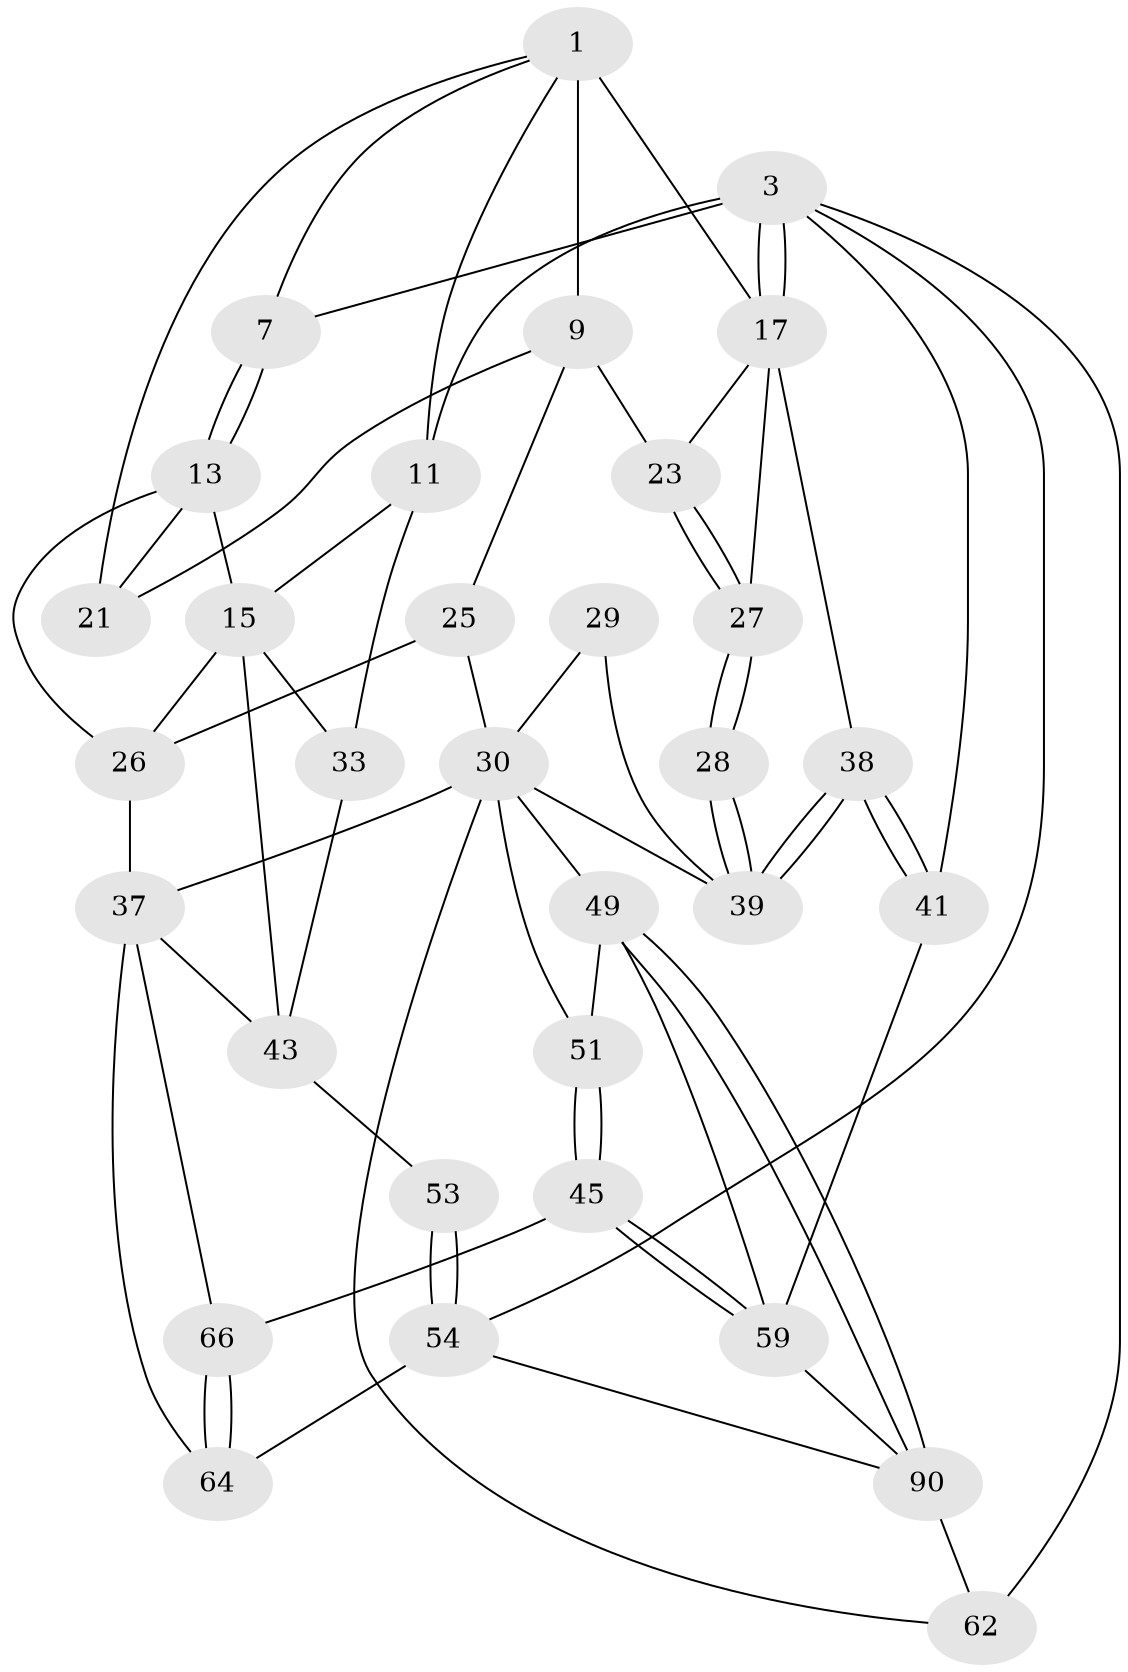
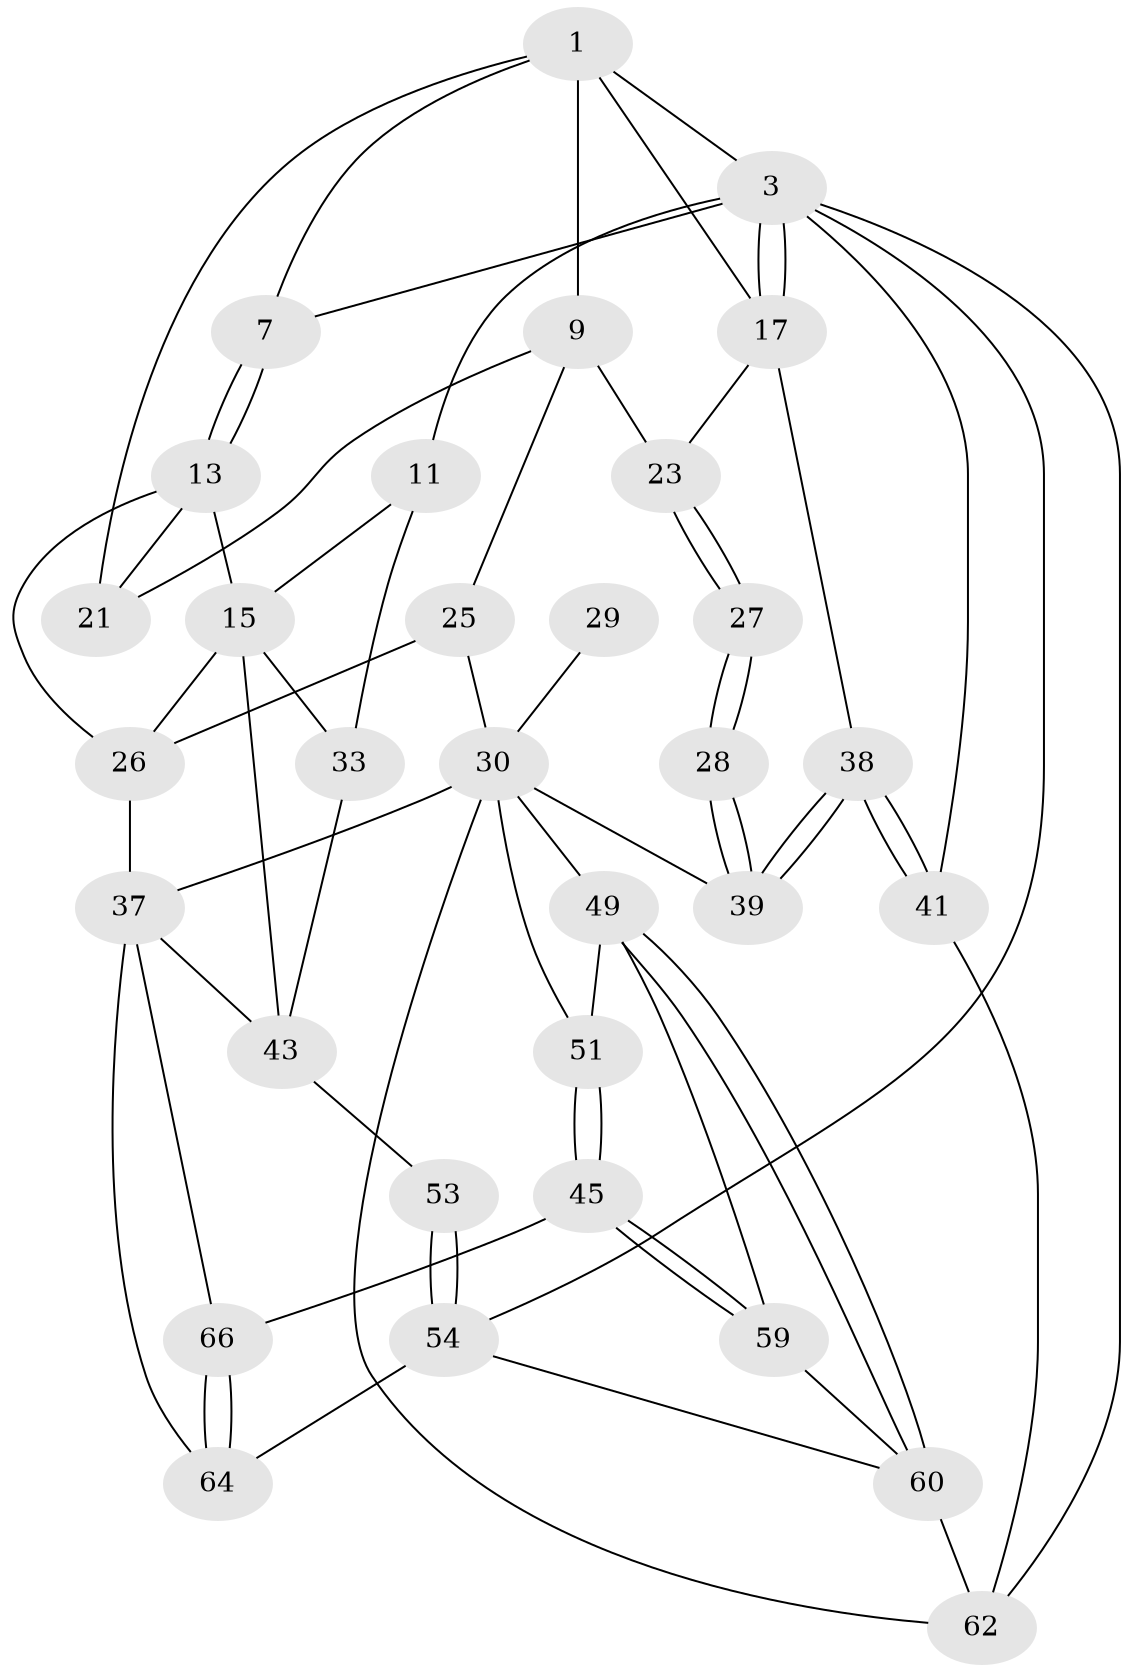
(467, 250) -> (675, 116)
(760, 476) -> none
(633, 781) -> none
(854, 1124) -> (1038, 1261)
(928, 1484) -> (928, 1484)
